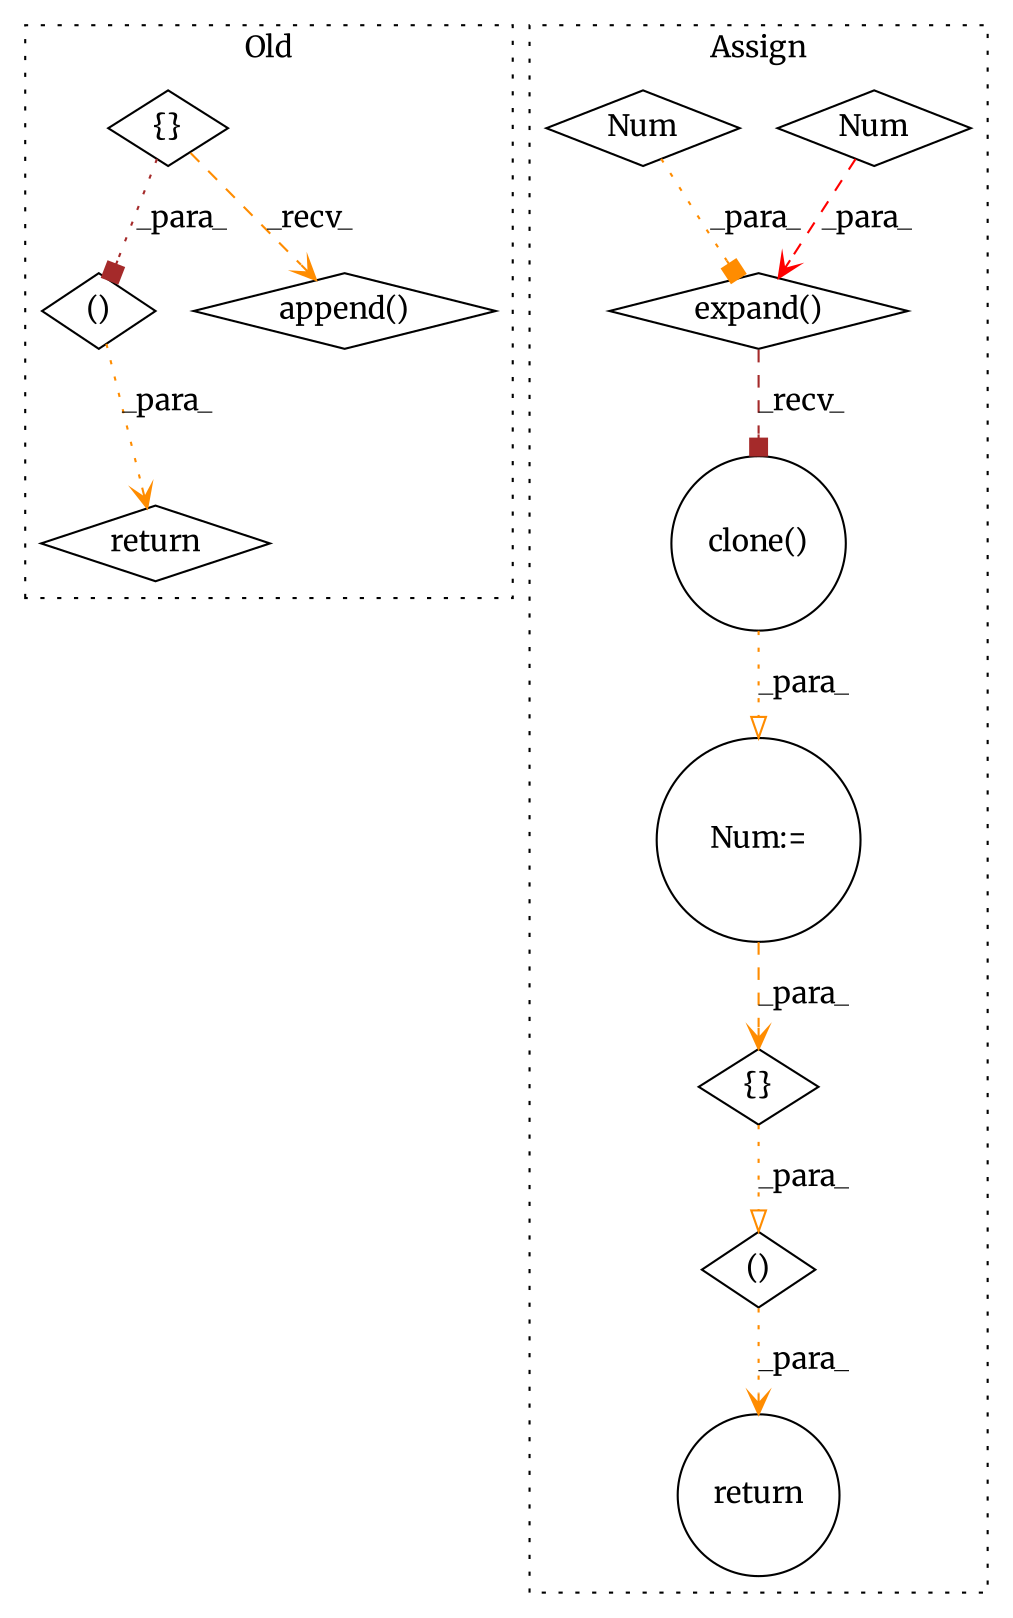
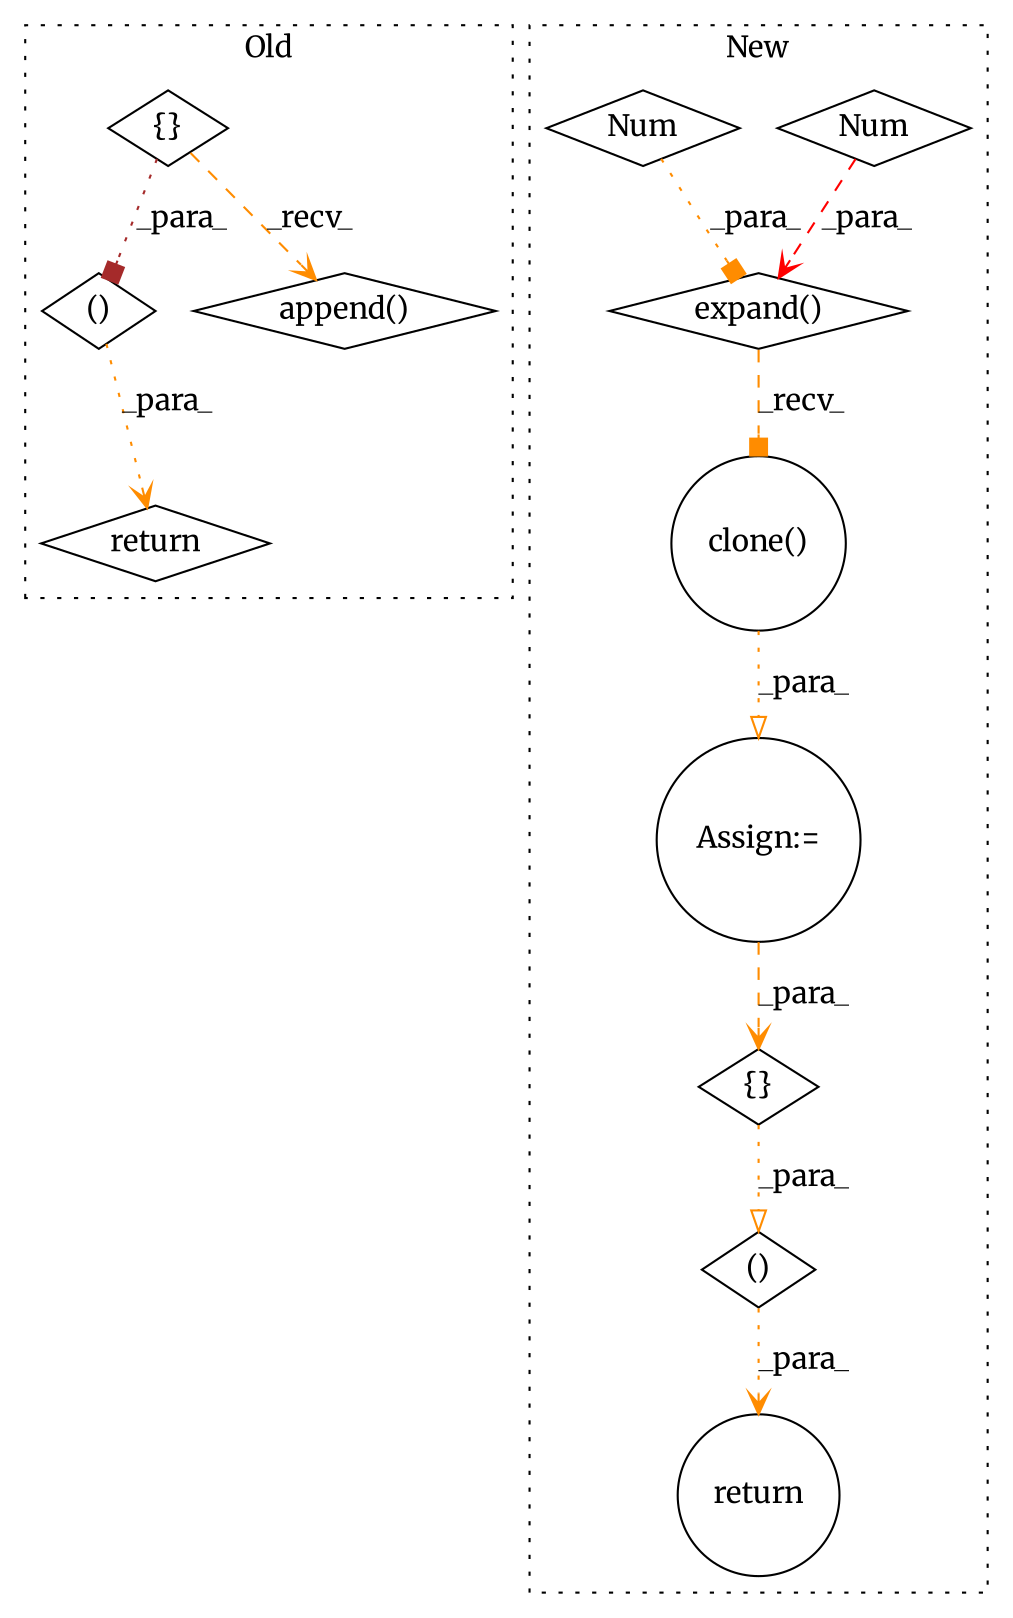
(759, 49) -> (759, 49)
(759, 392) -> (759, 392)
(759, 840) -> (759, 840)
